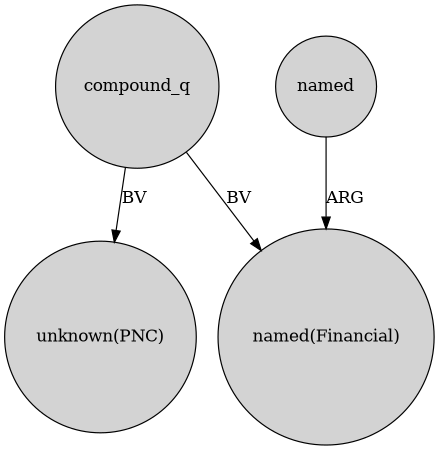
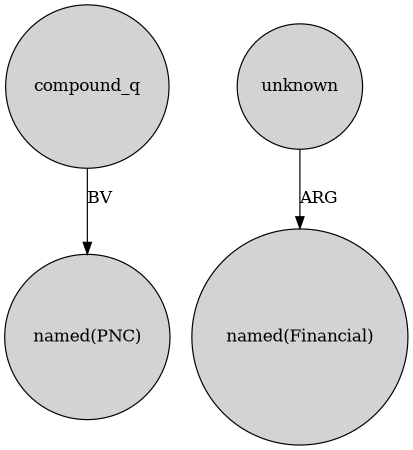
(326, 87) -> (300, 87)
(220, 197) -> none
(100, 337) -> (87, 337)
